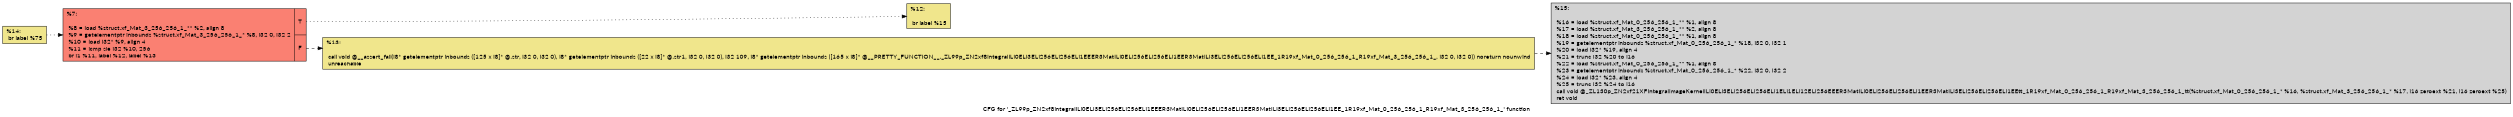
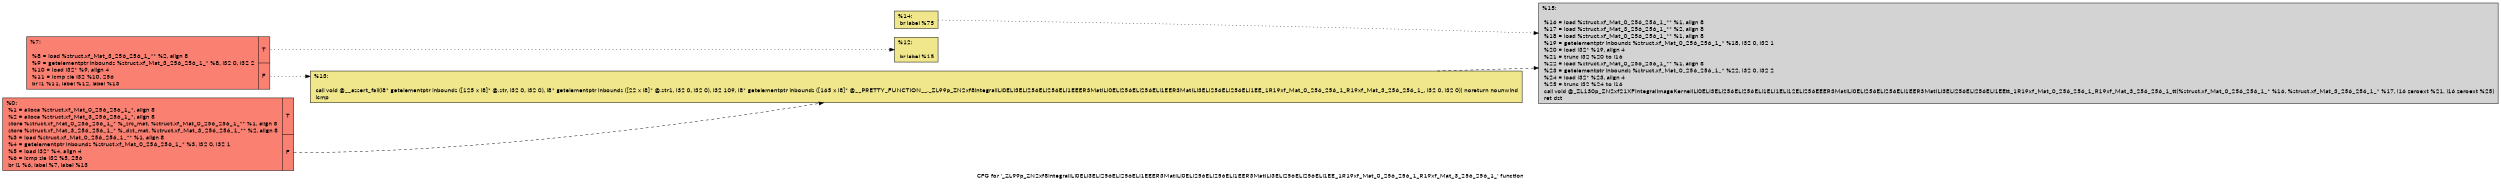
(52, 35) -> (1236, 25)
(312, 48) -> (288, 76)
(344, 64) -> (322, 97)
(1566, 98) -> (1552, 98)
none -> (148, 134)
